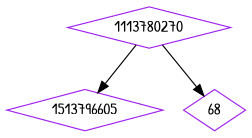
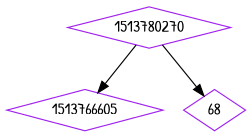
(149, 28) -> (149, 28)
(85, 110) -> (85, 110)
